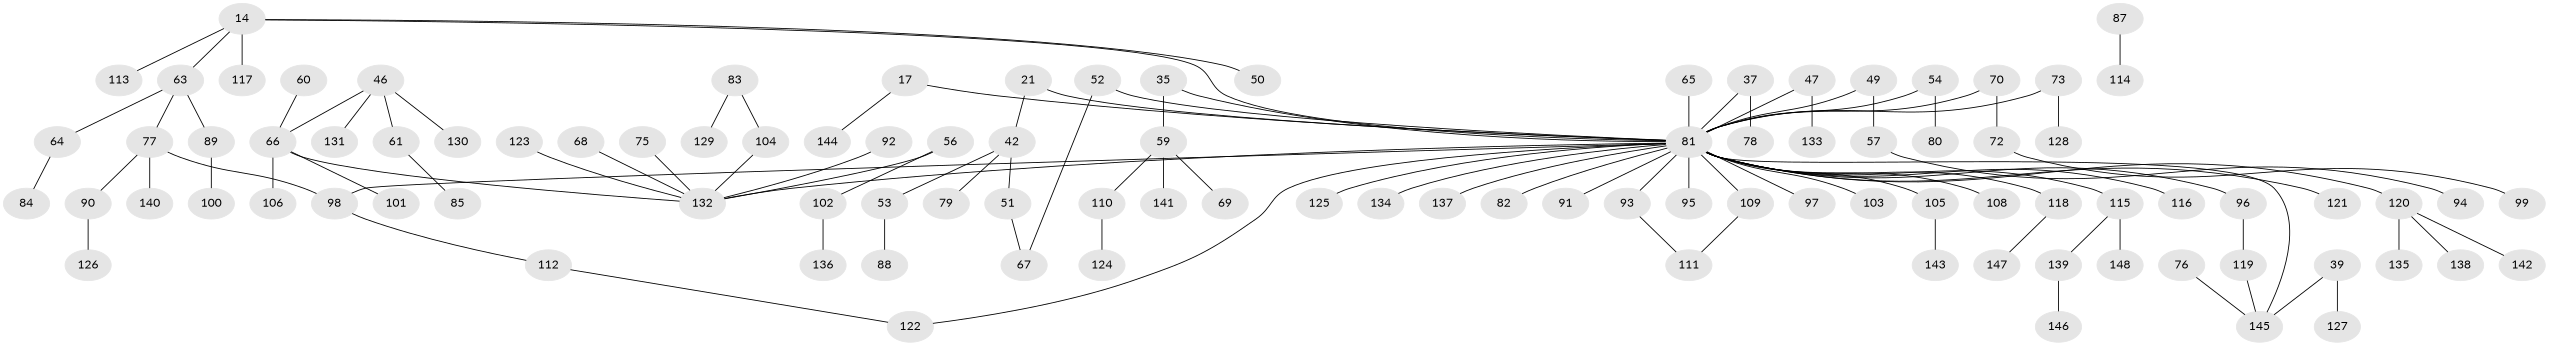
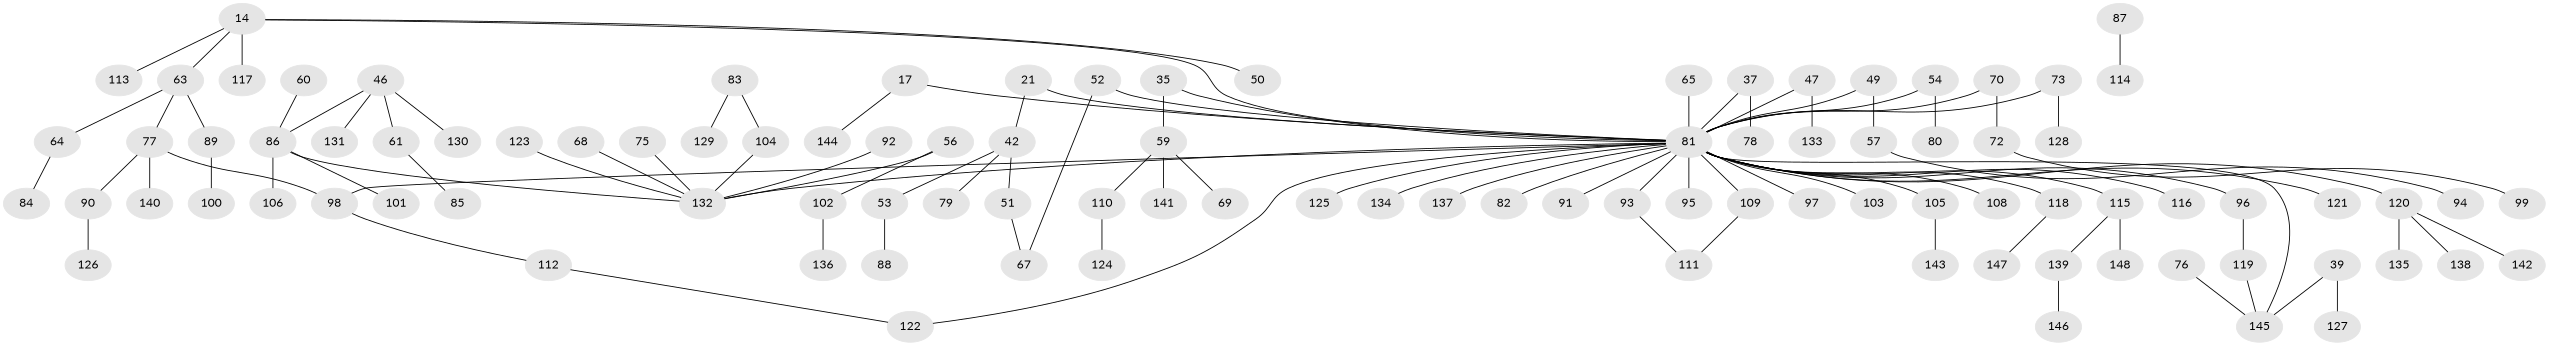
(273, 142) -> (273, 142)
